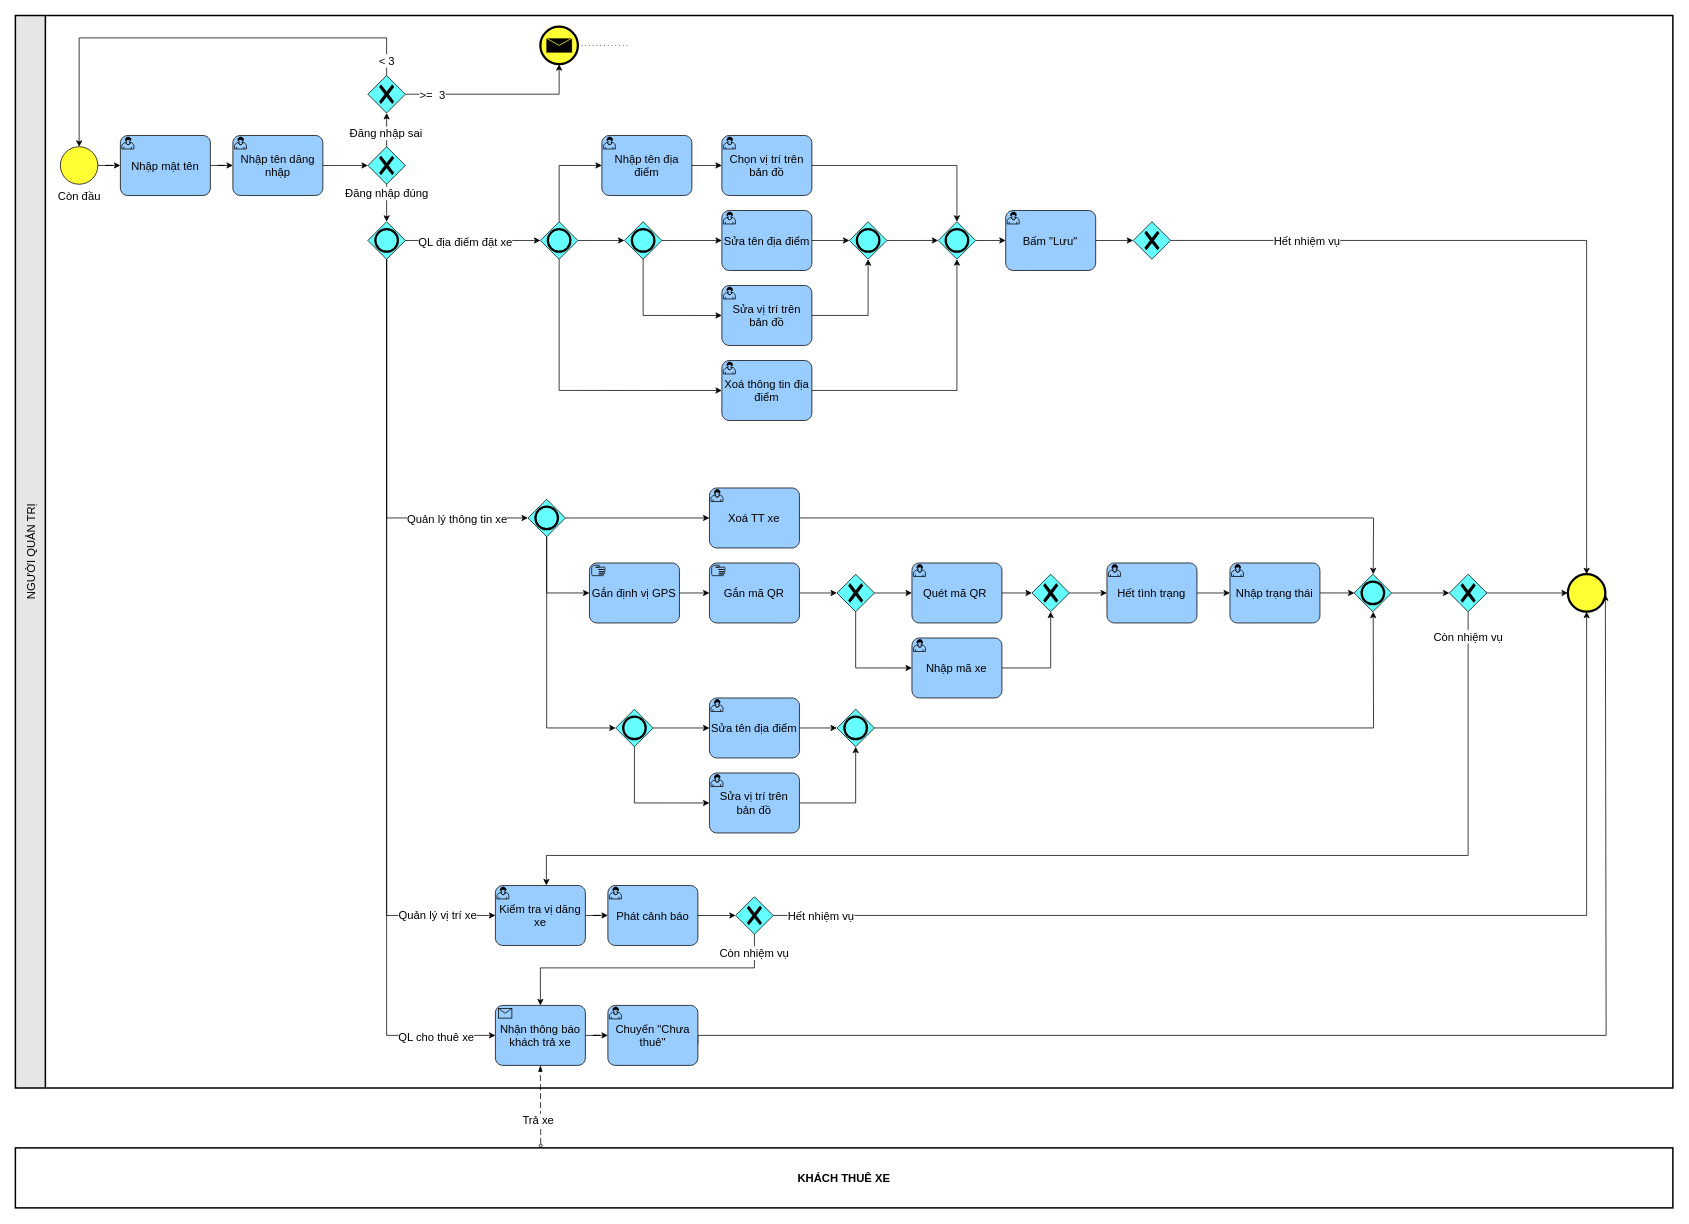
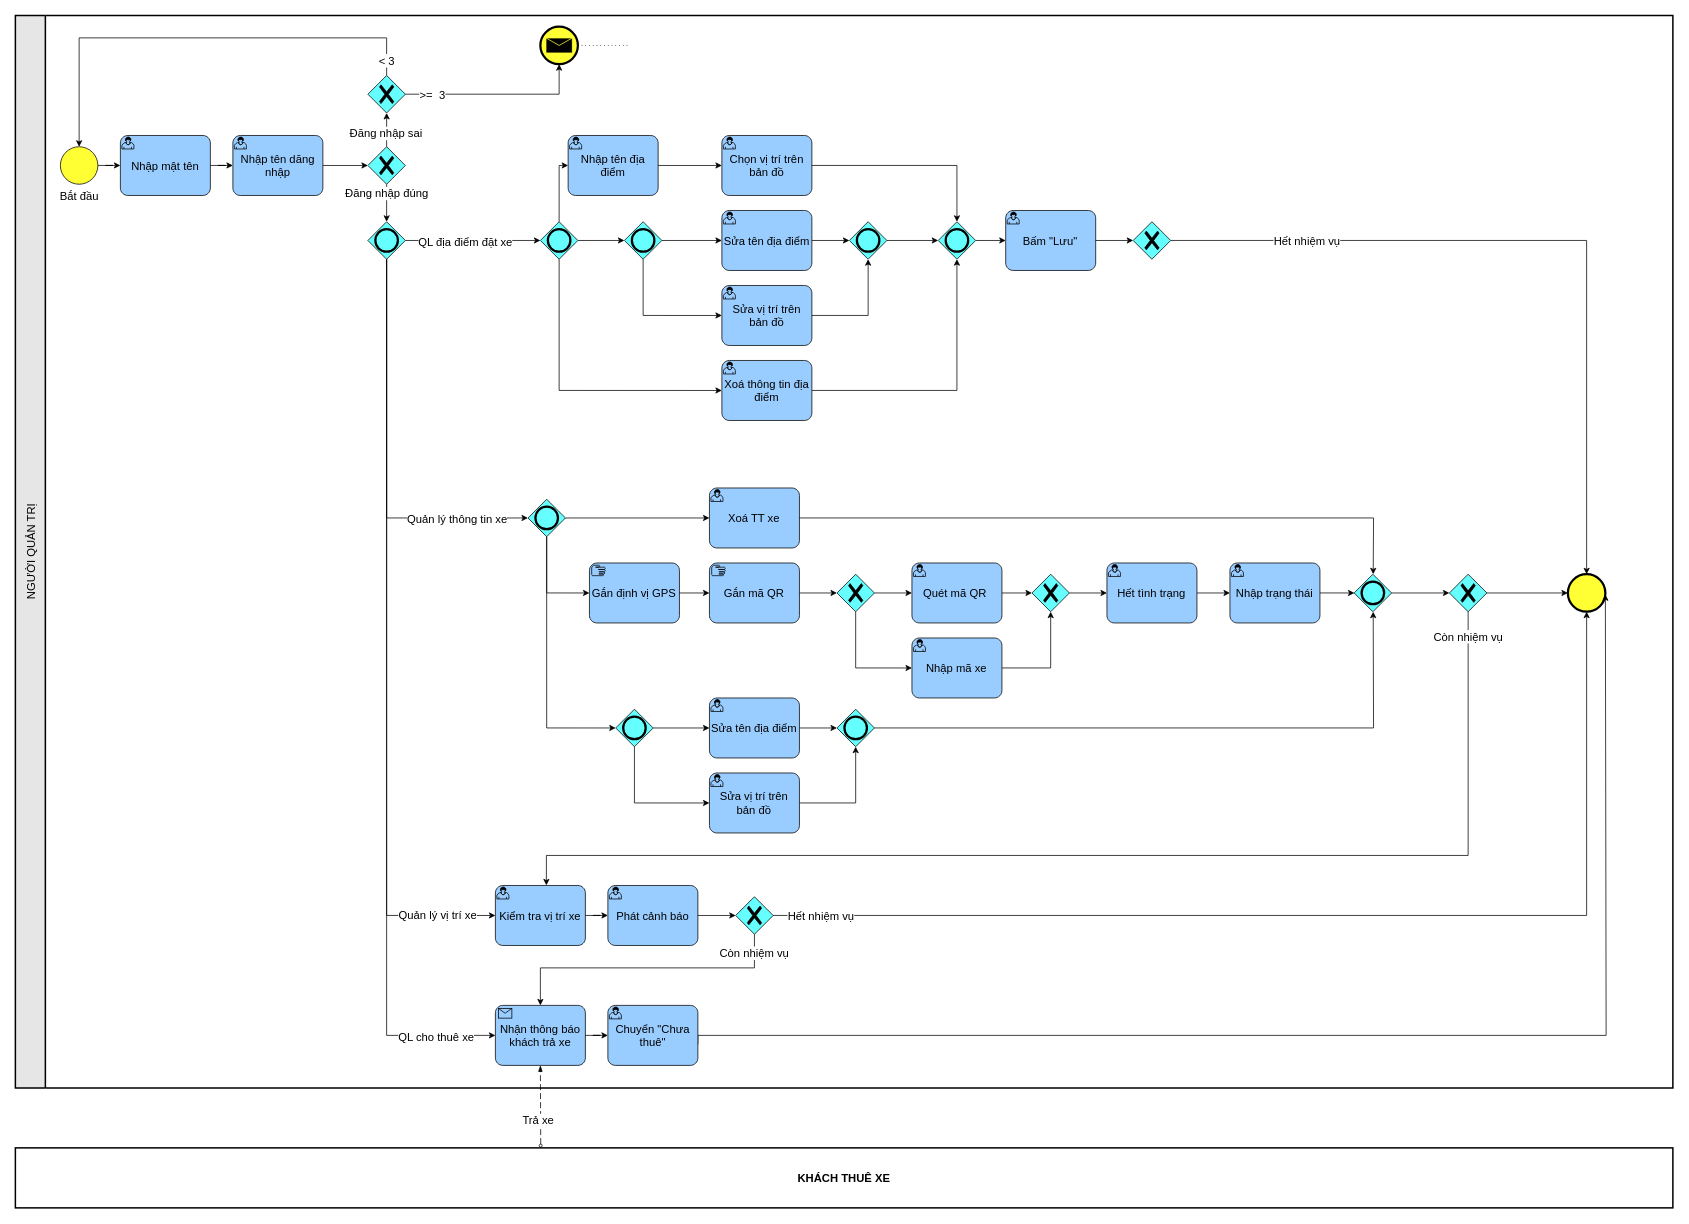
(647, 165) -> (613, 165)
(80, 196) -> (80, 196)
(540, 915) -> (540, 915)
